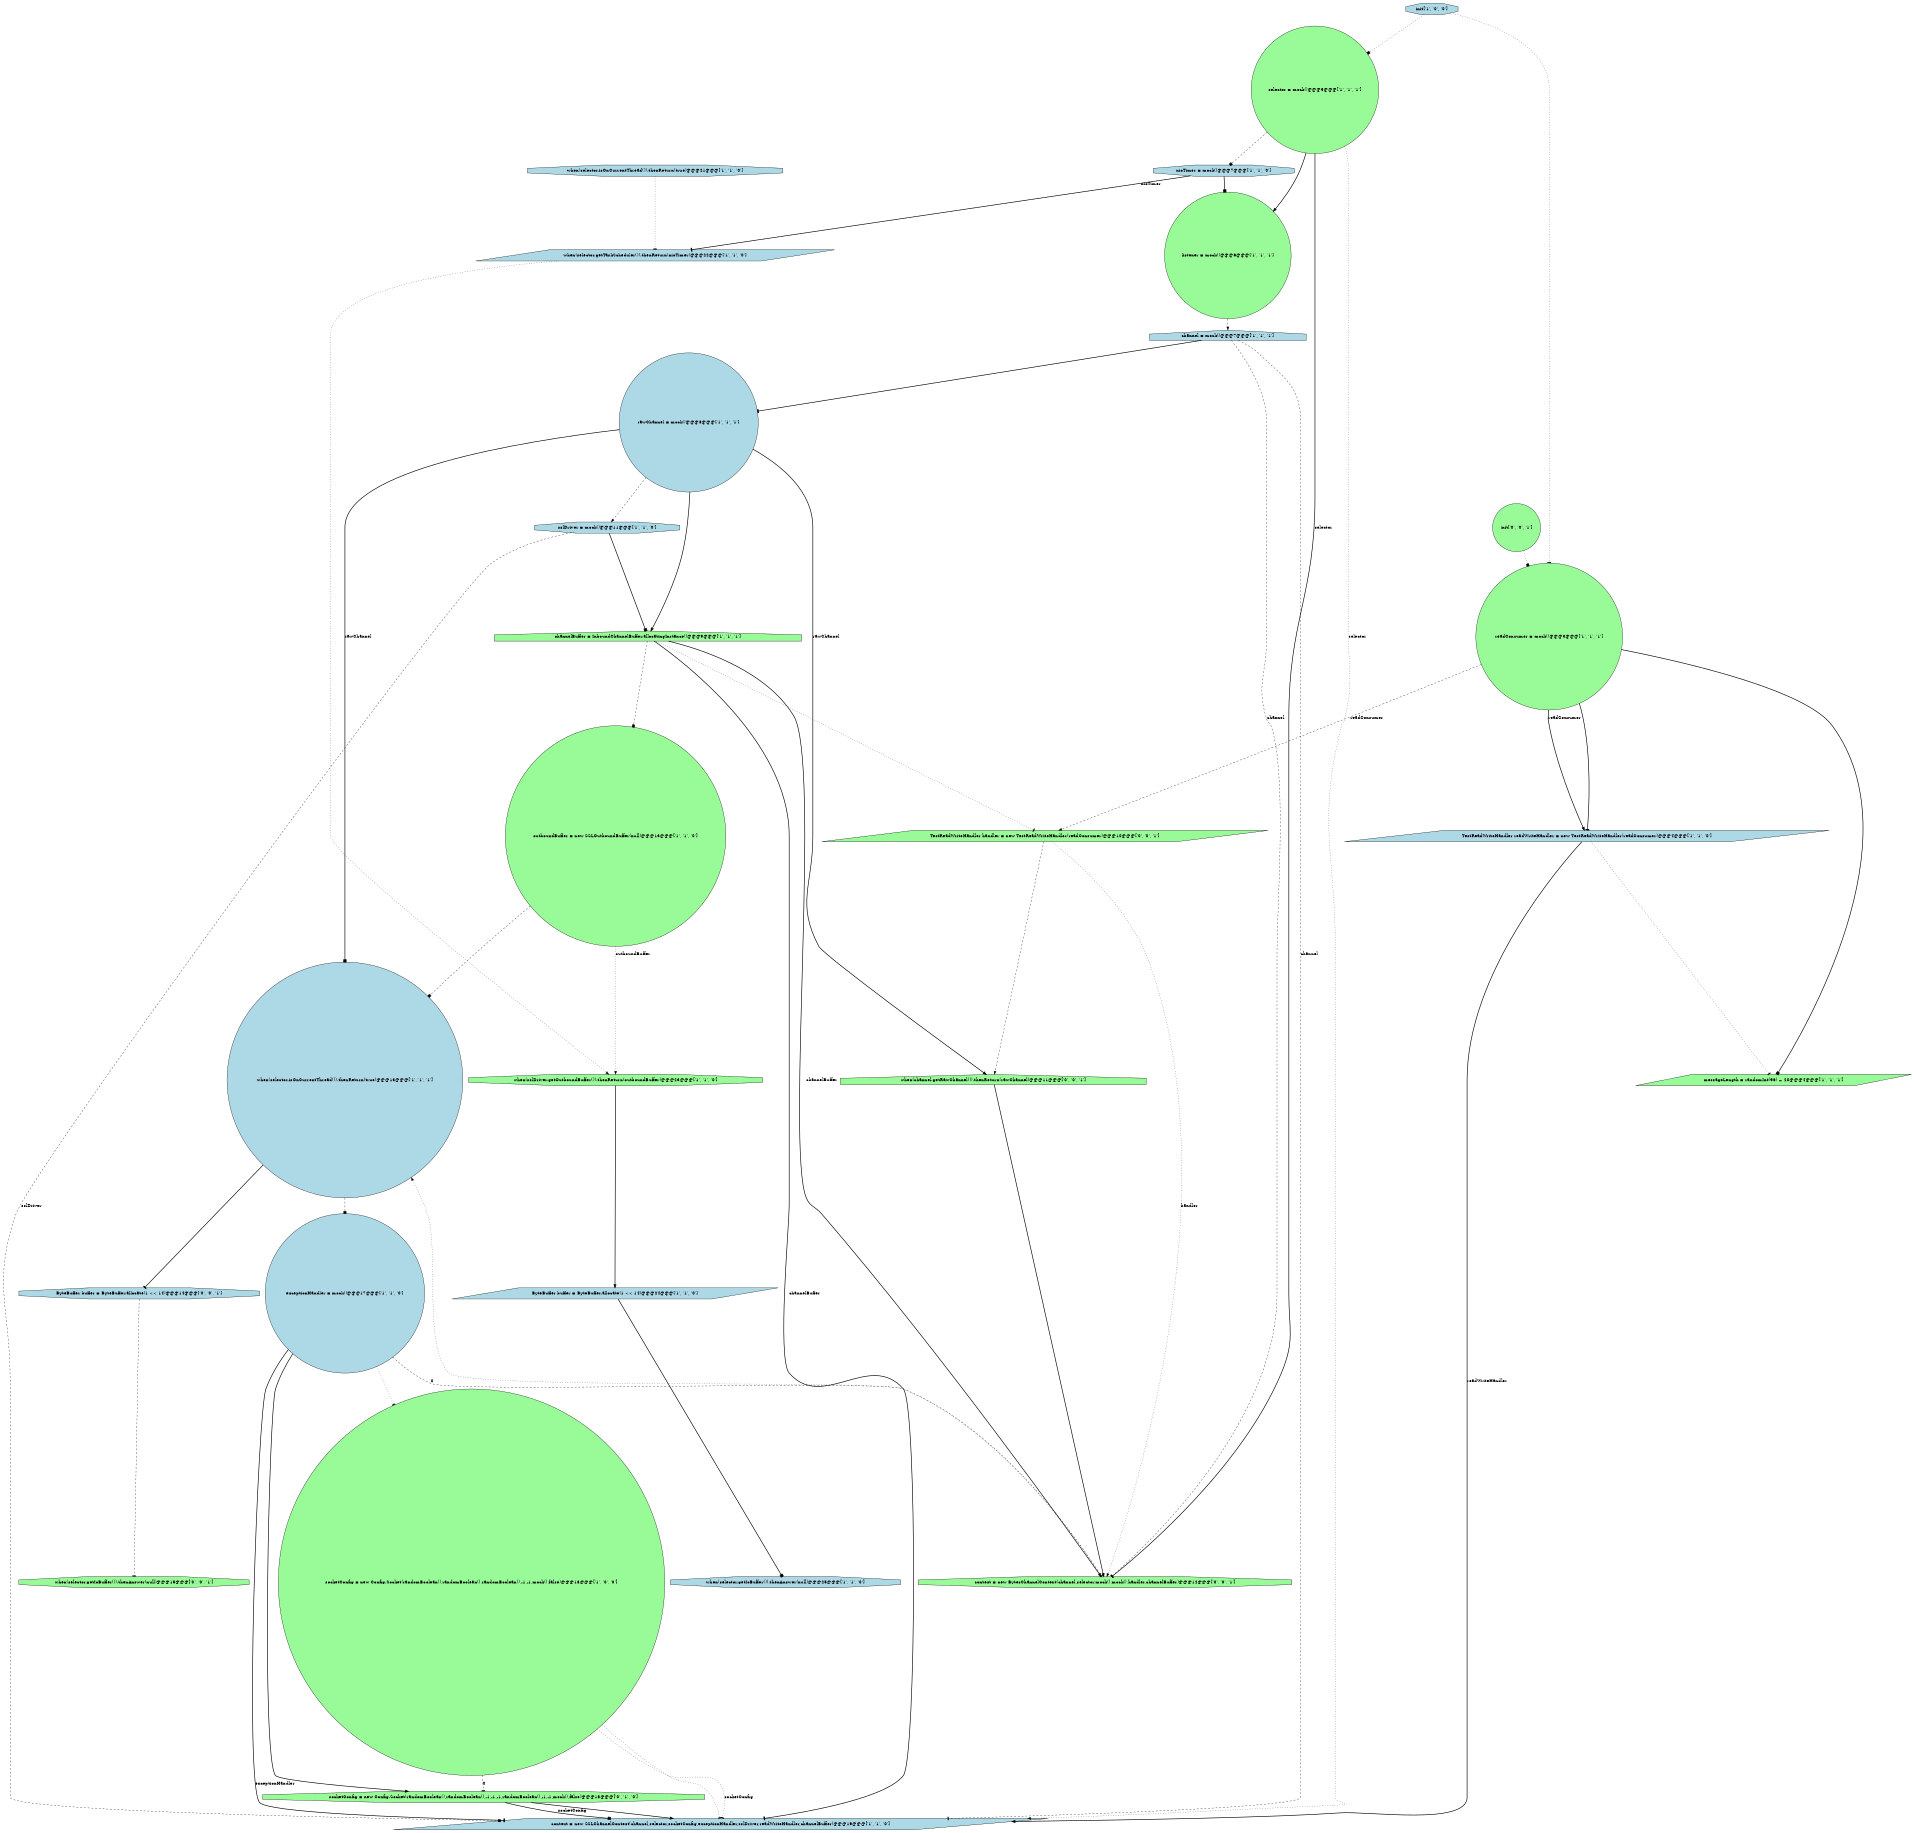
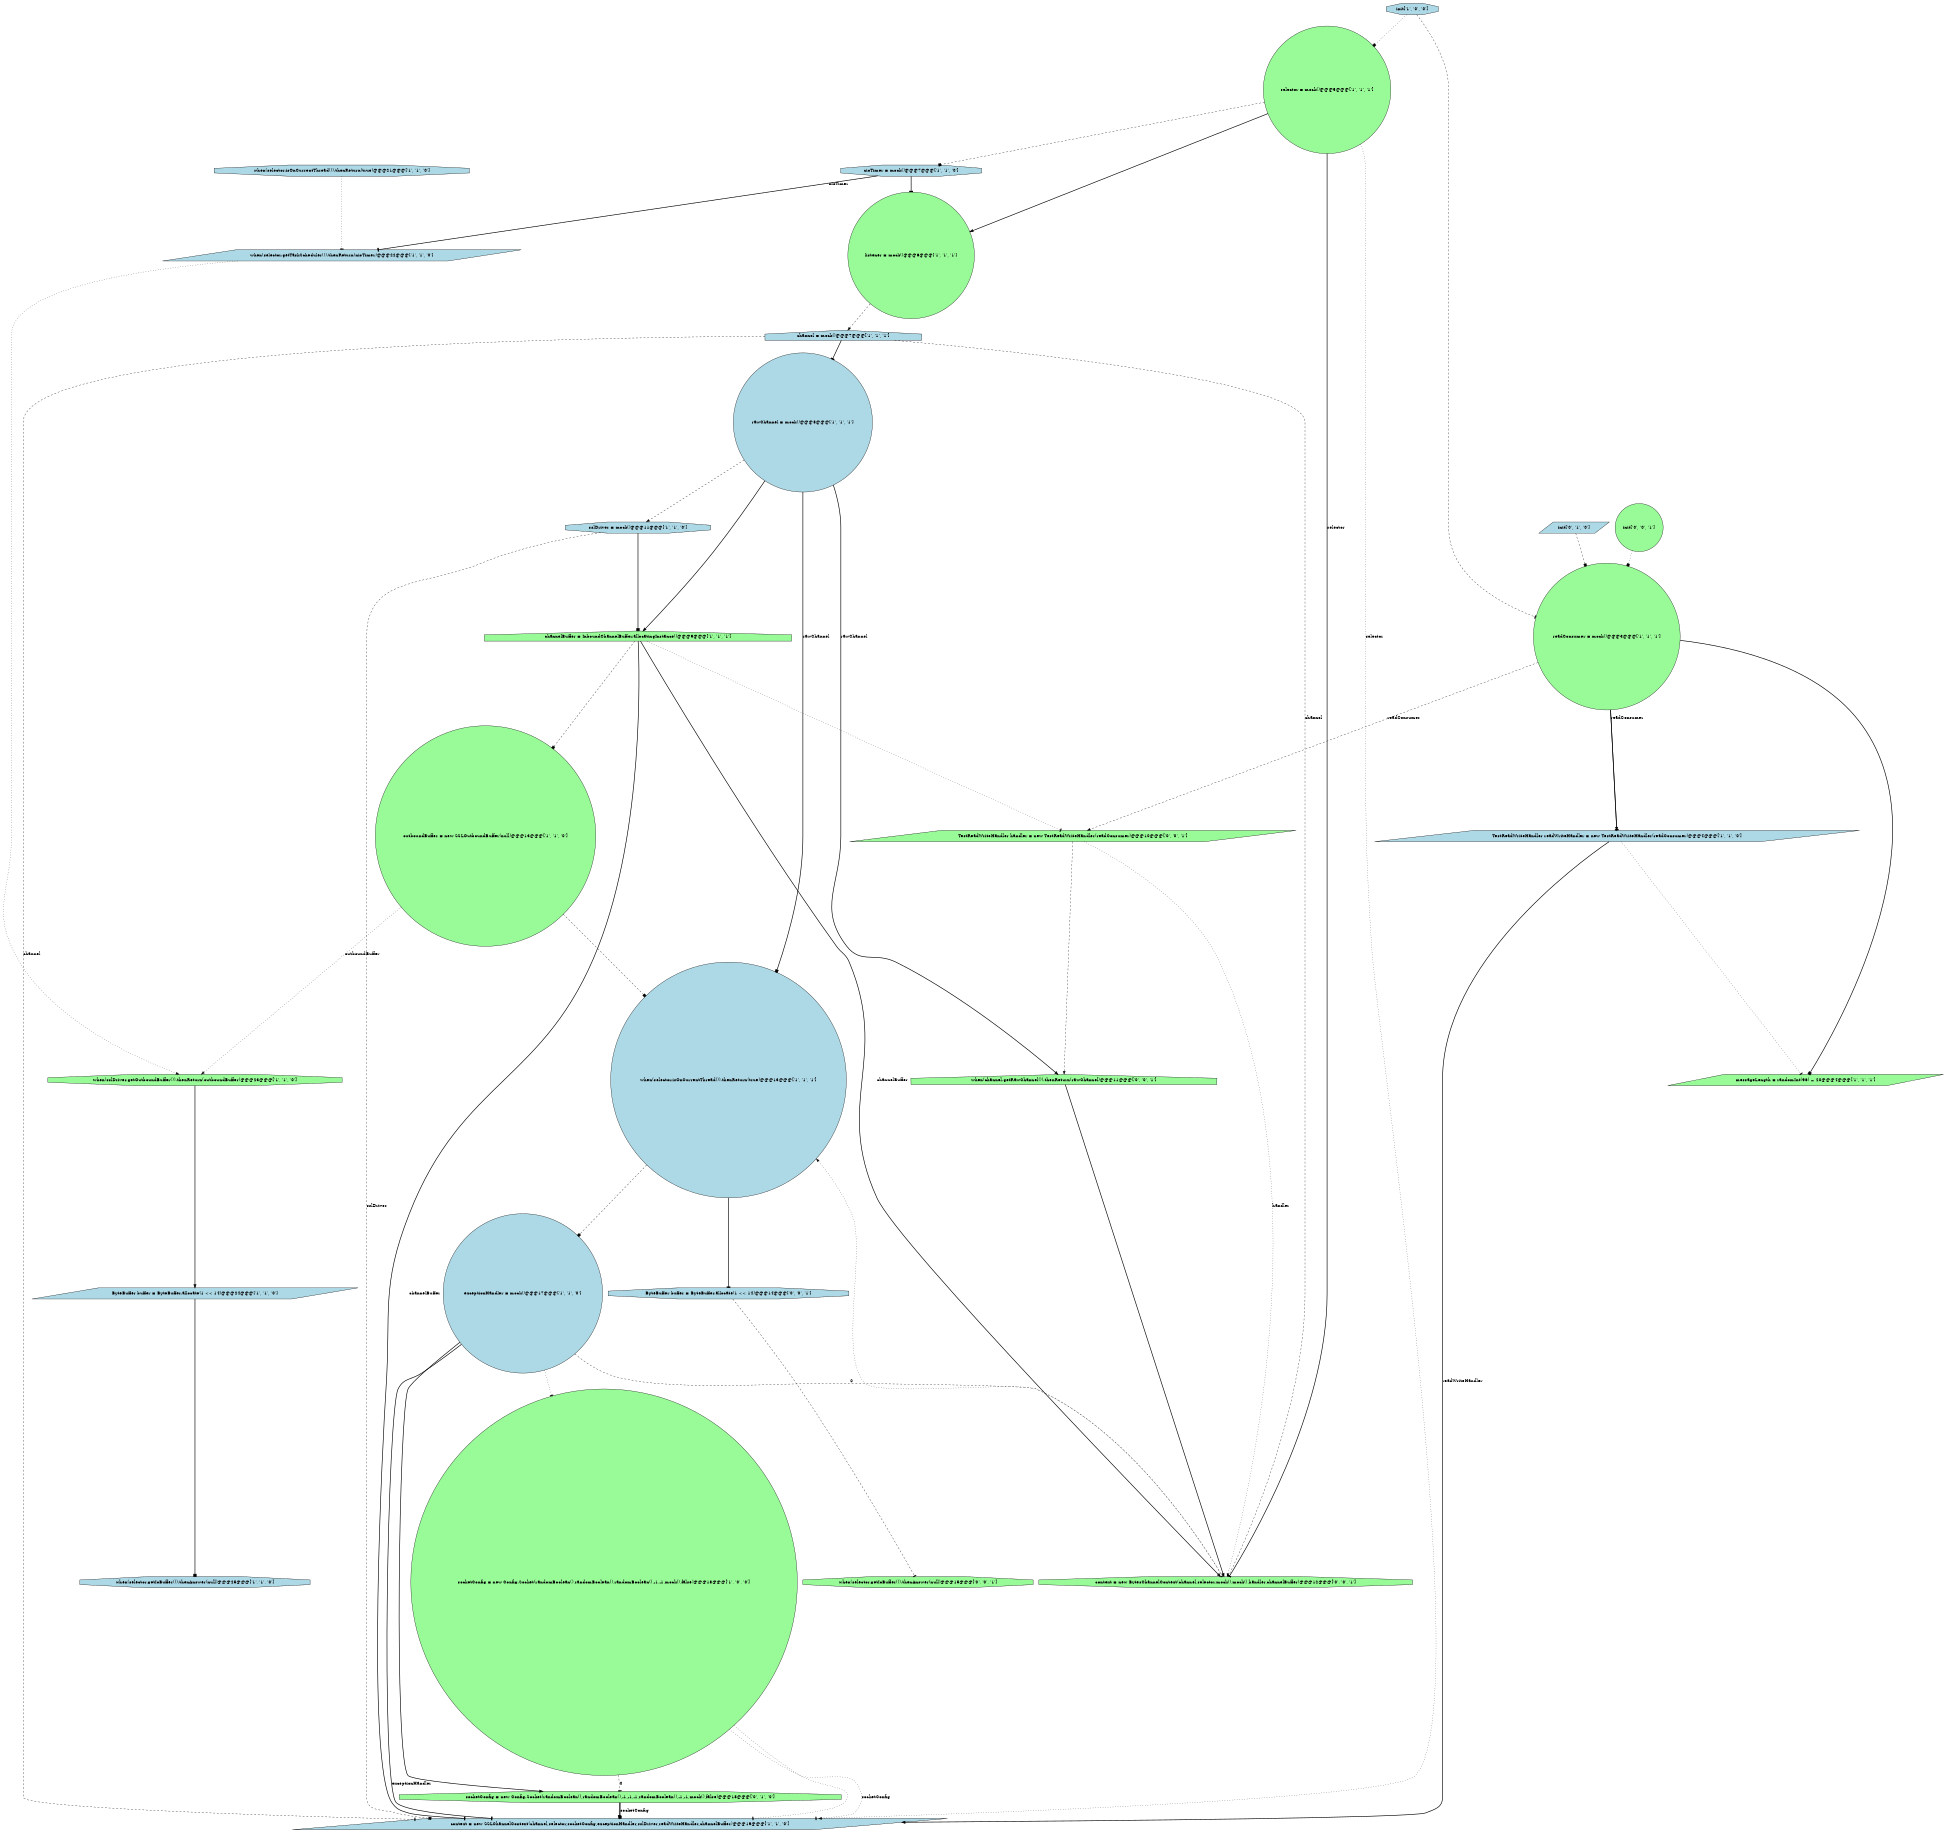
(1224, 183) -> (911, 183)
(1549, 258) -> (1449, 333)
none -> (1574, 528)
